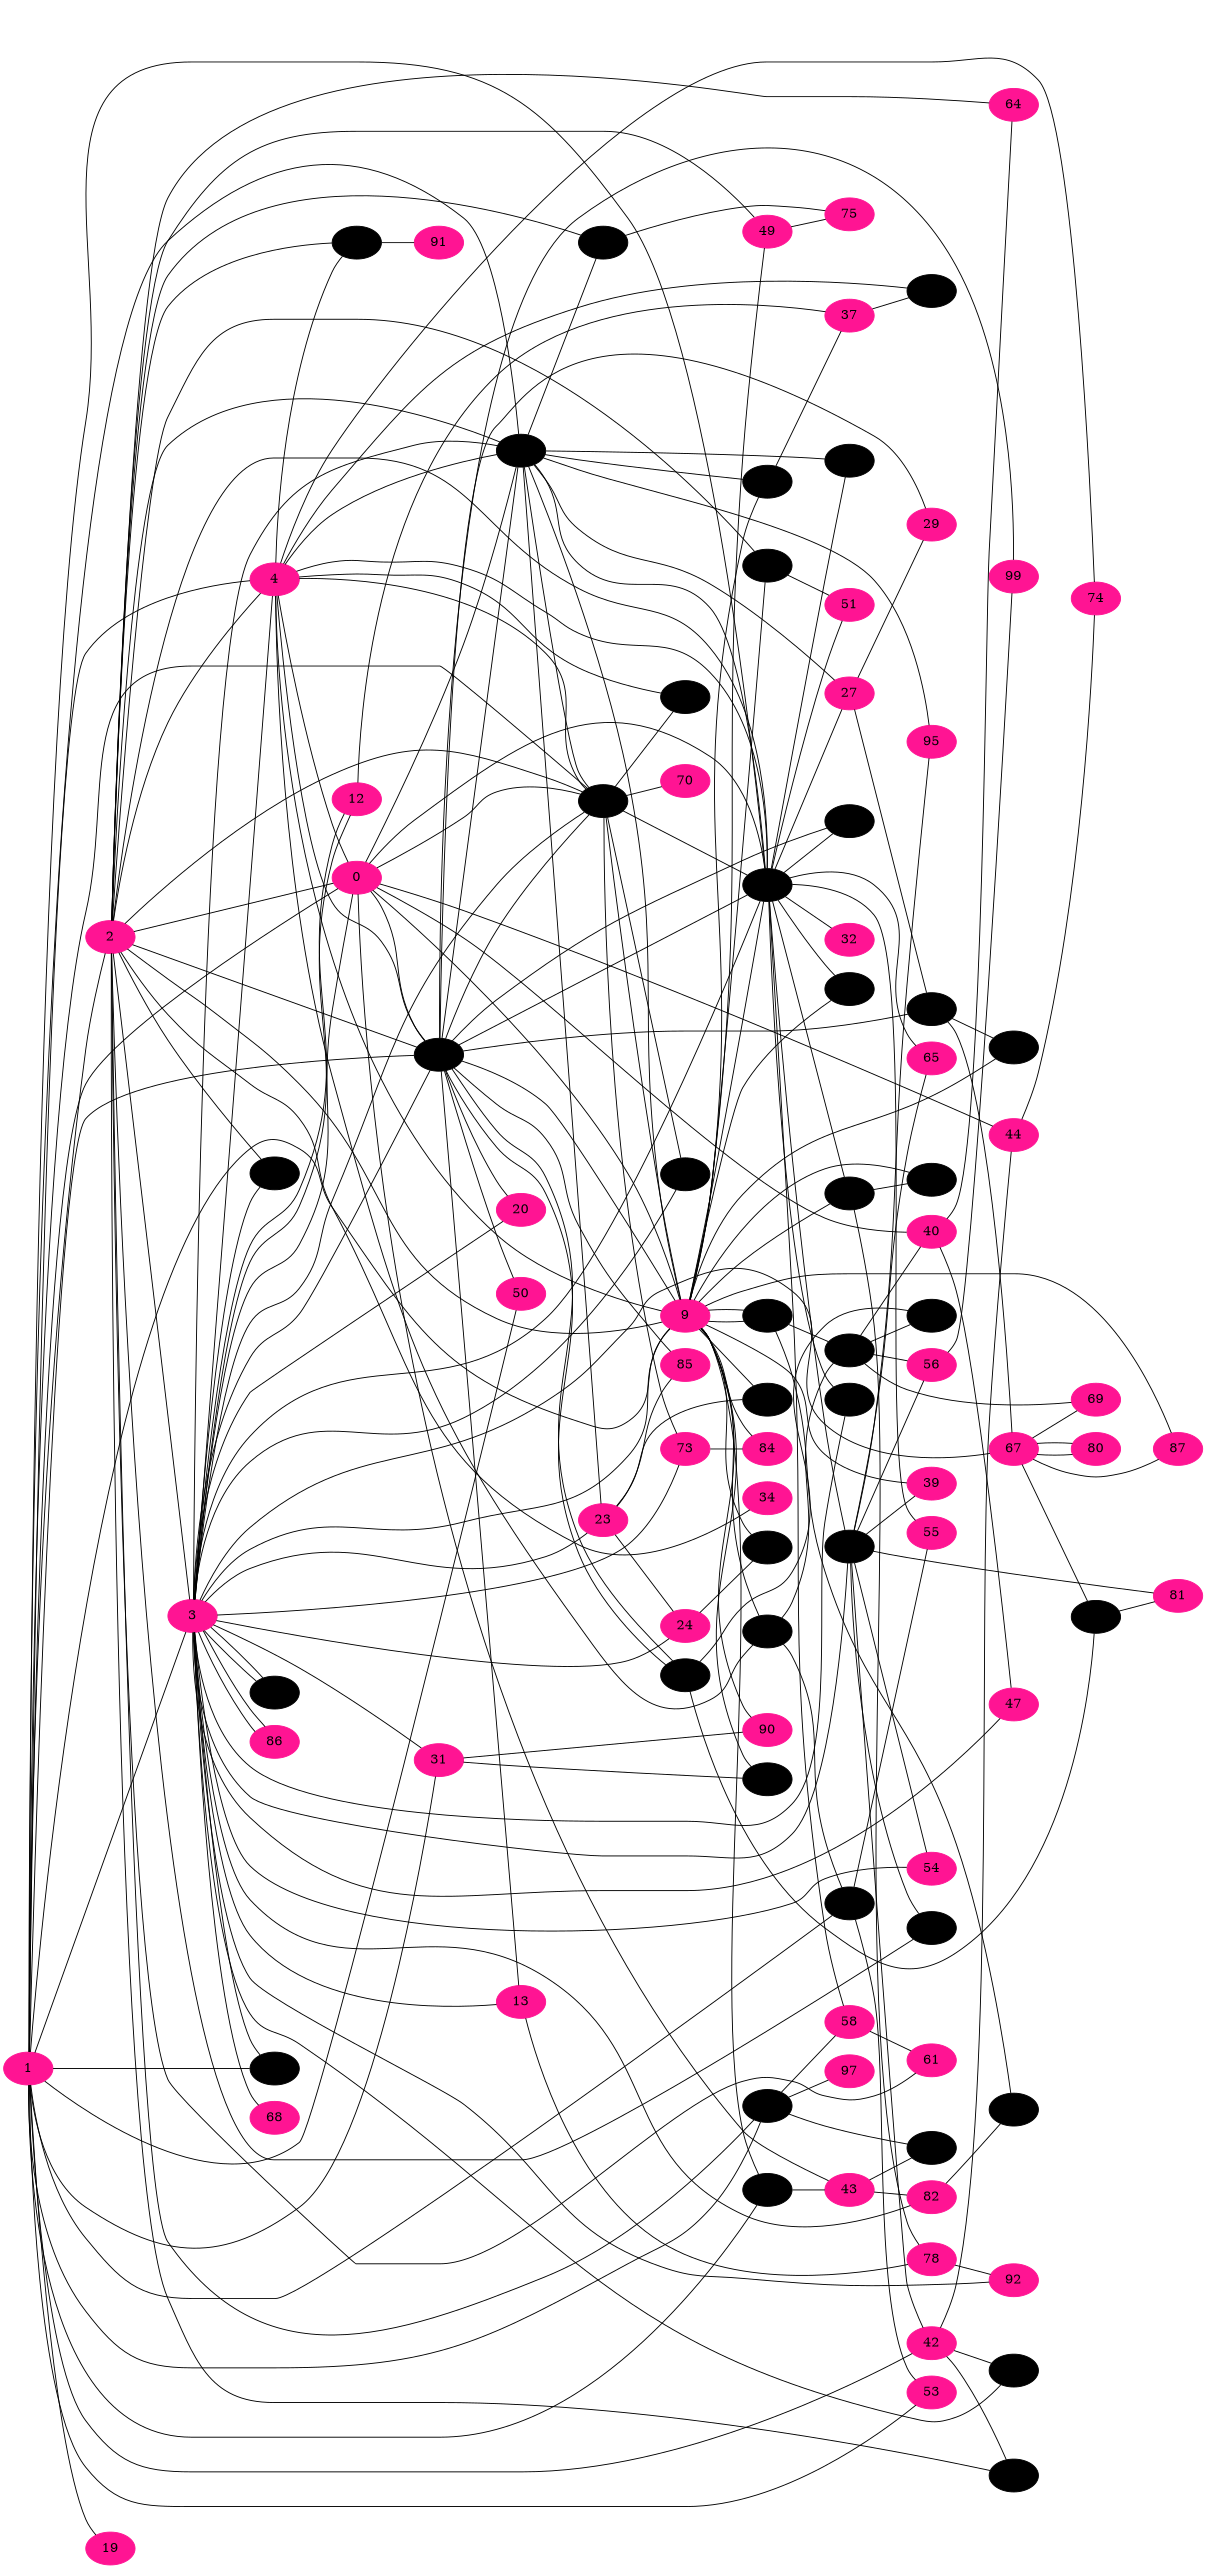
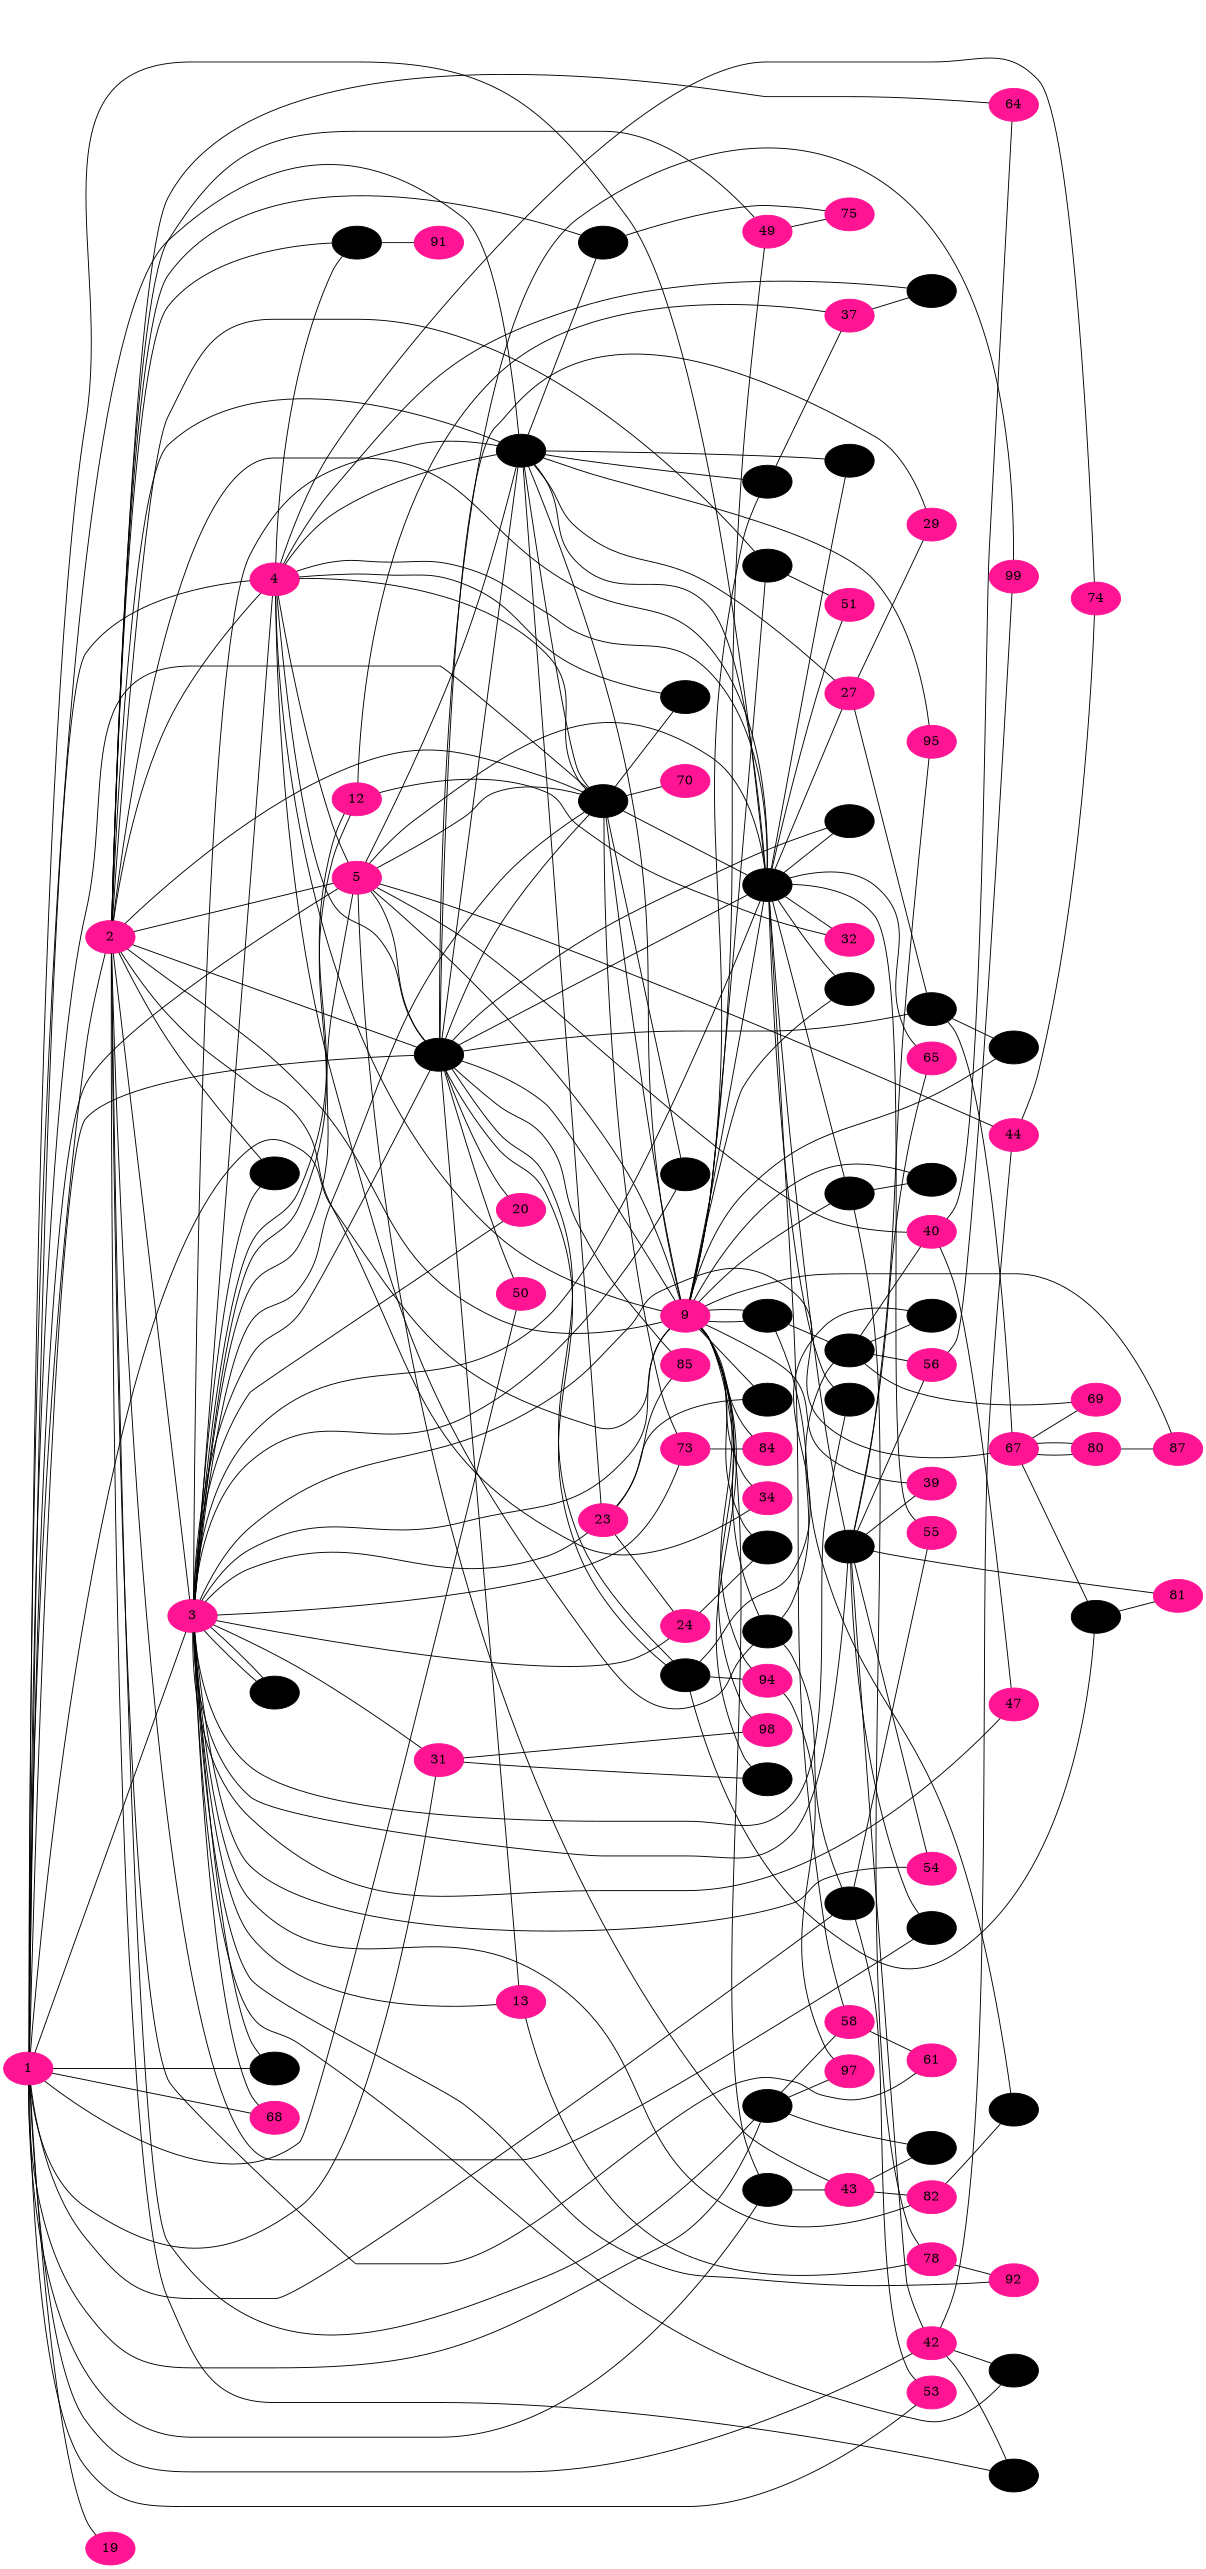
none -> (591, 835)
(357, 878) -> (357, 878)
none -> (726, 1407)
(1096, 1477) -> (1137, 1449)
none -> (767, 1681)
(767, 1730) -> (767, 1730)
(275, 1742) -> none
none -> (157, 2094)
